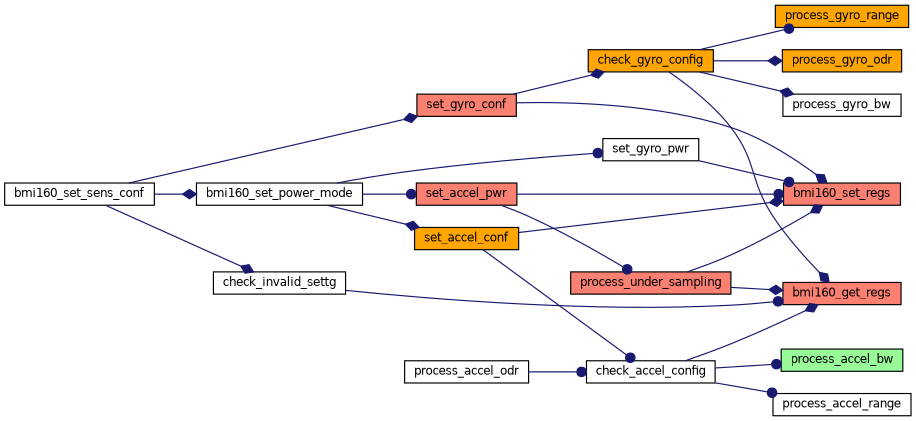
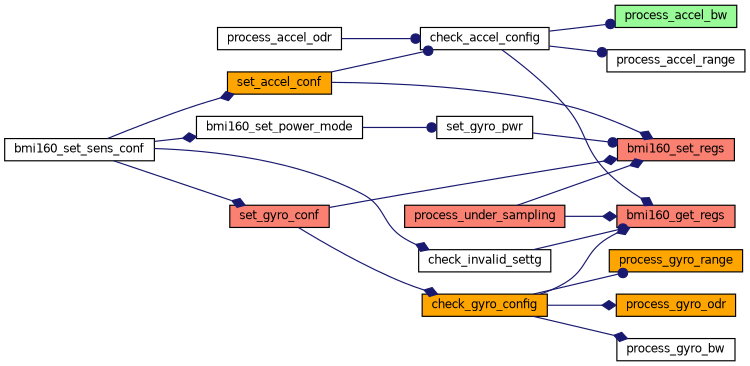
(467, 194) -> none
(366, 215) -> (163, 117)
